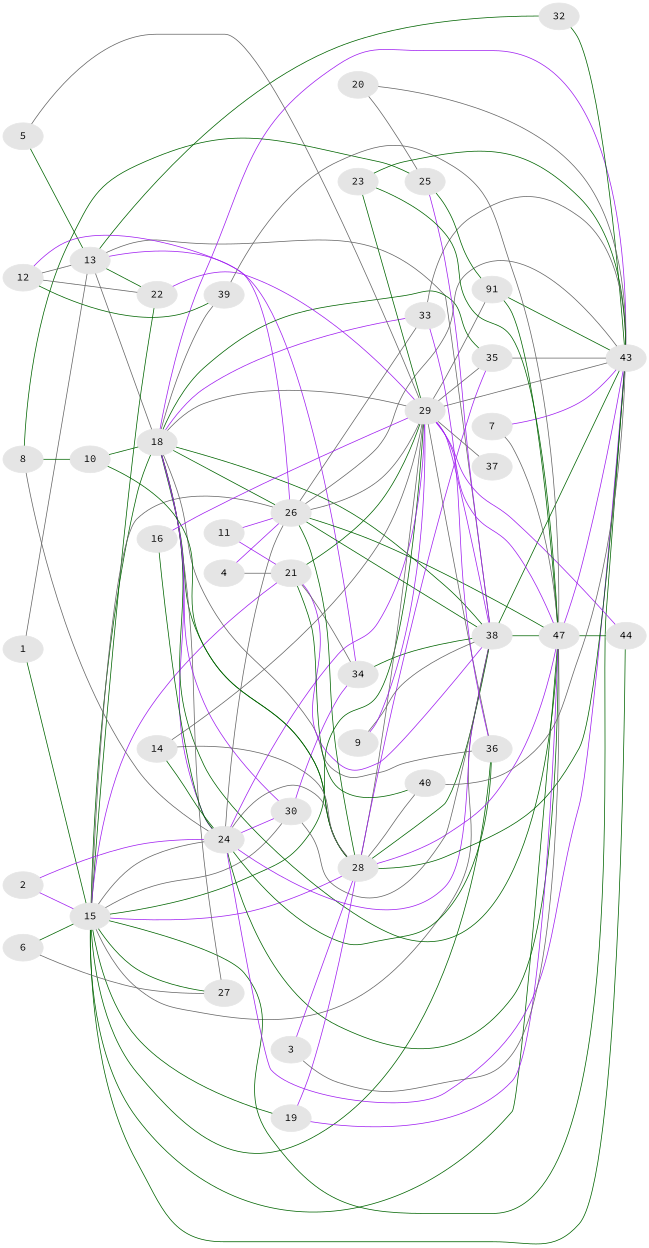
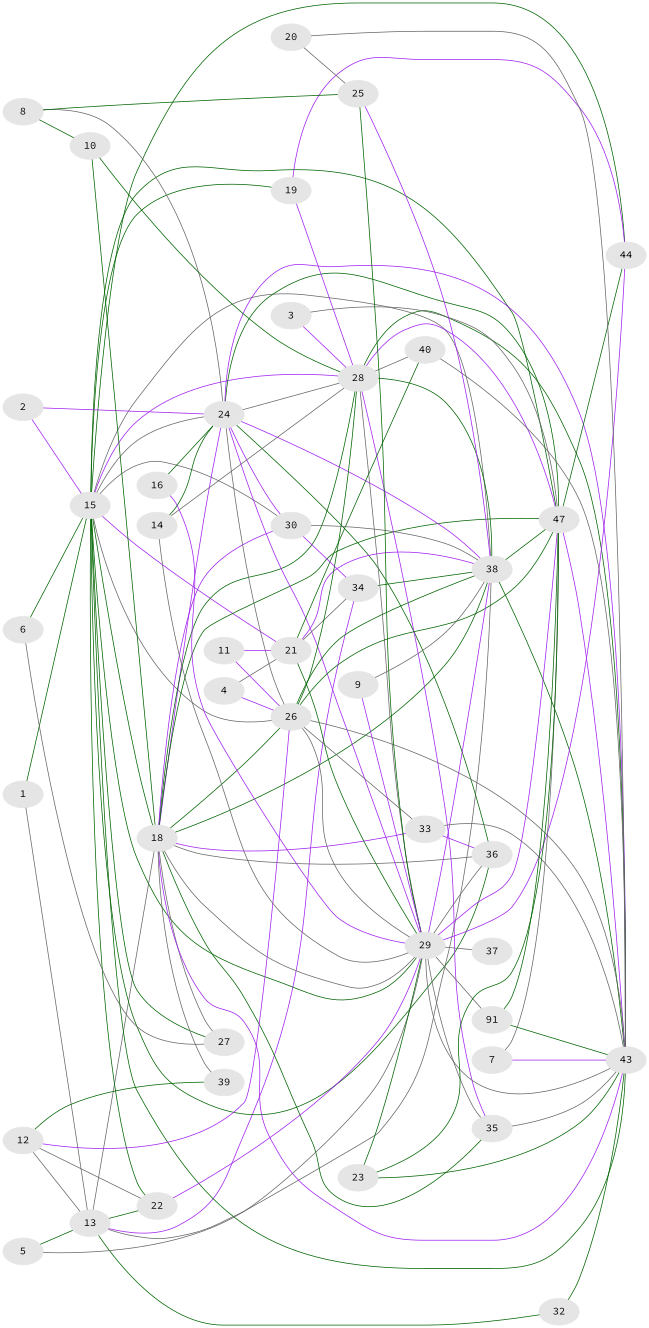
(459, 236) -> (385, 521)
(504, 245) -> none
(540, 941) -> (479, 60)
